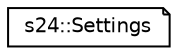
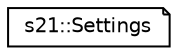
(89, 27) -> (89, 27)
